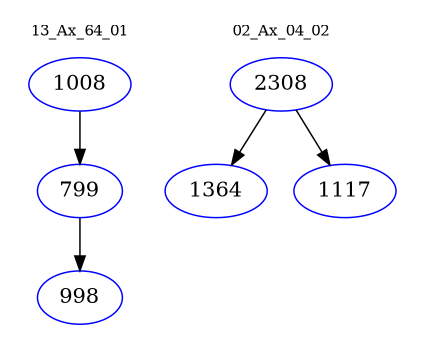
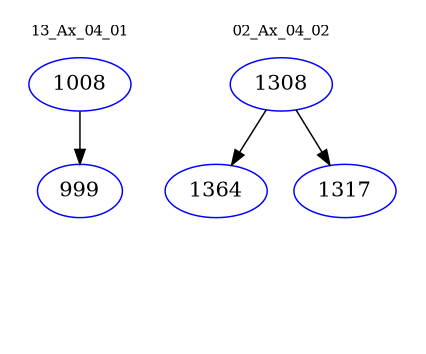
(80, 32) -> (80, 32)
(281, 84) -> (281, 84)
(80, 191) -> (80, 191)
(345, 191) -> (345, 191)
(80, 298) -> none
